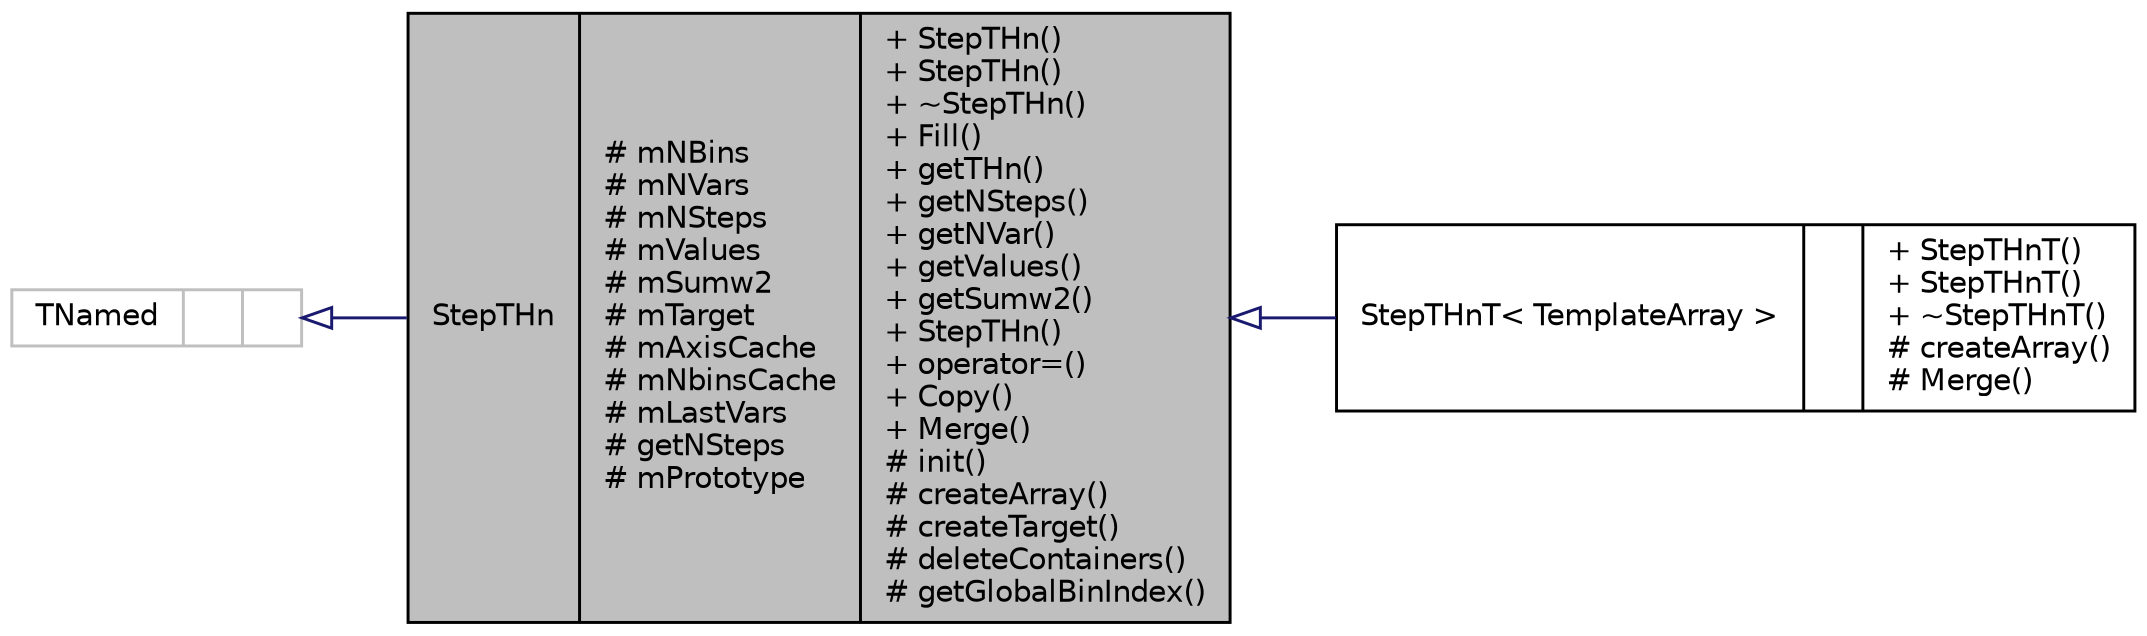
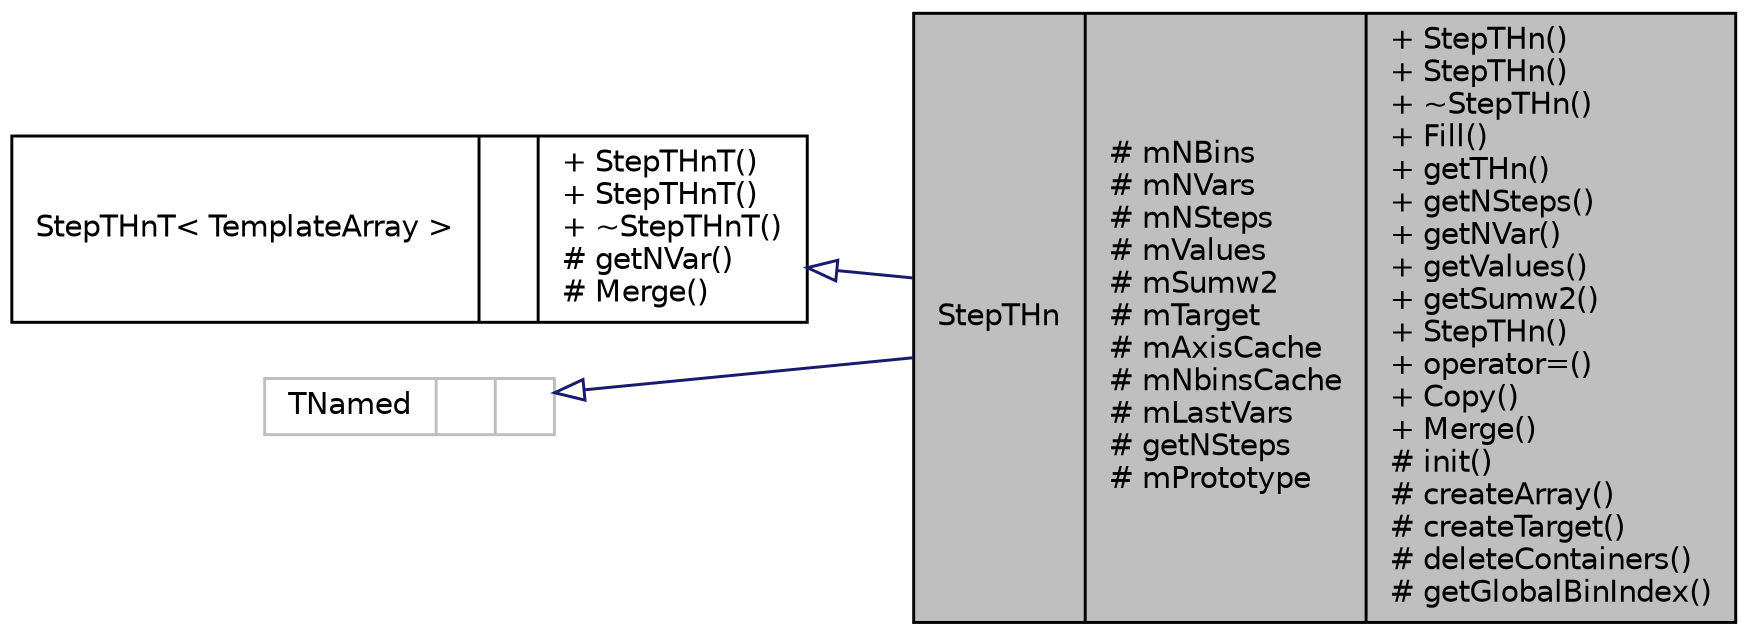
(1298, 318) -> (875, 274)
(1999, 349) -> (648, 260)
